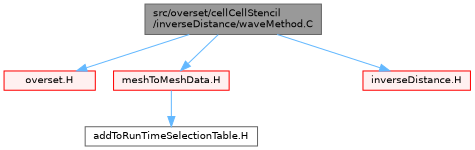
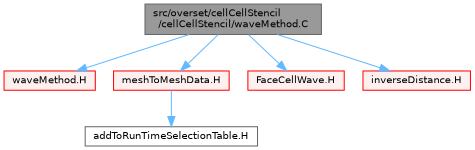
(233, 19) -> (233, 19)
(50, 81) -> (50, 81)
none -> (296, 81)
